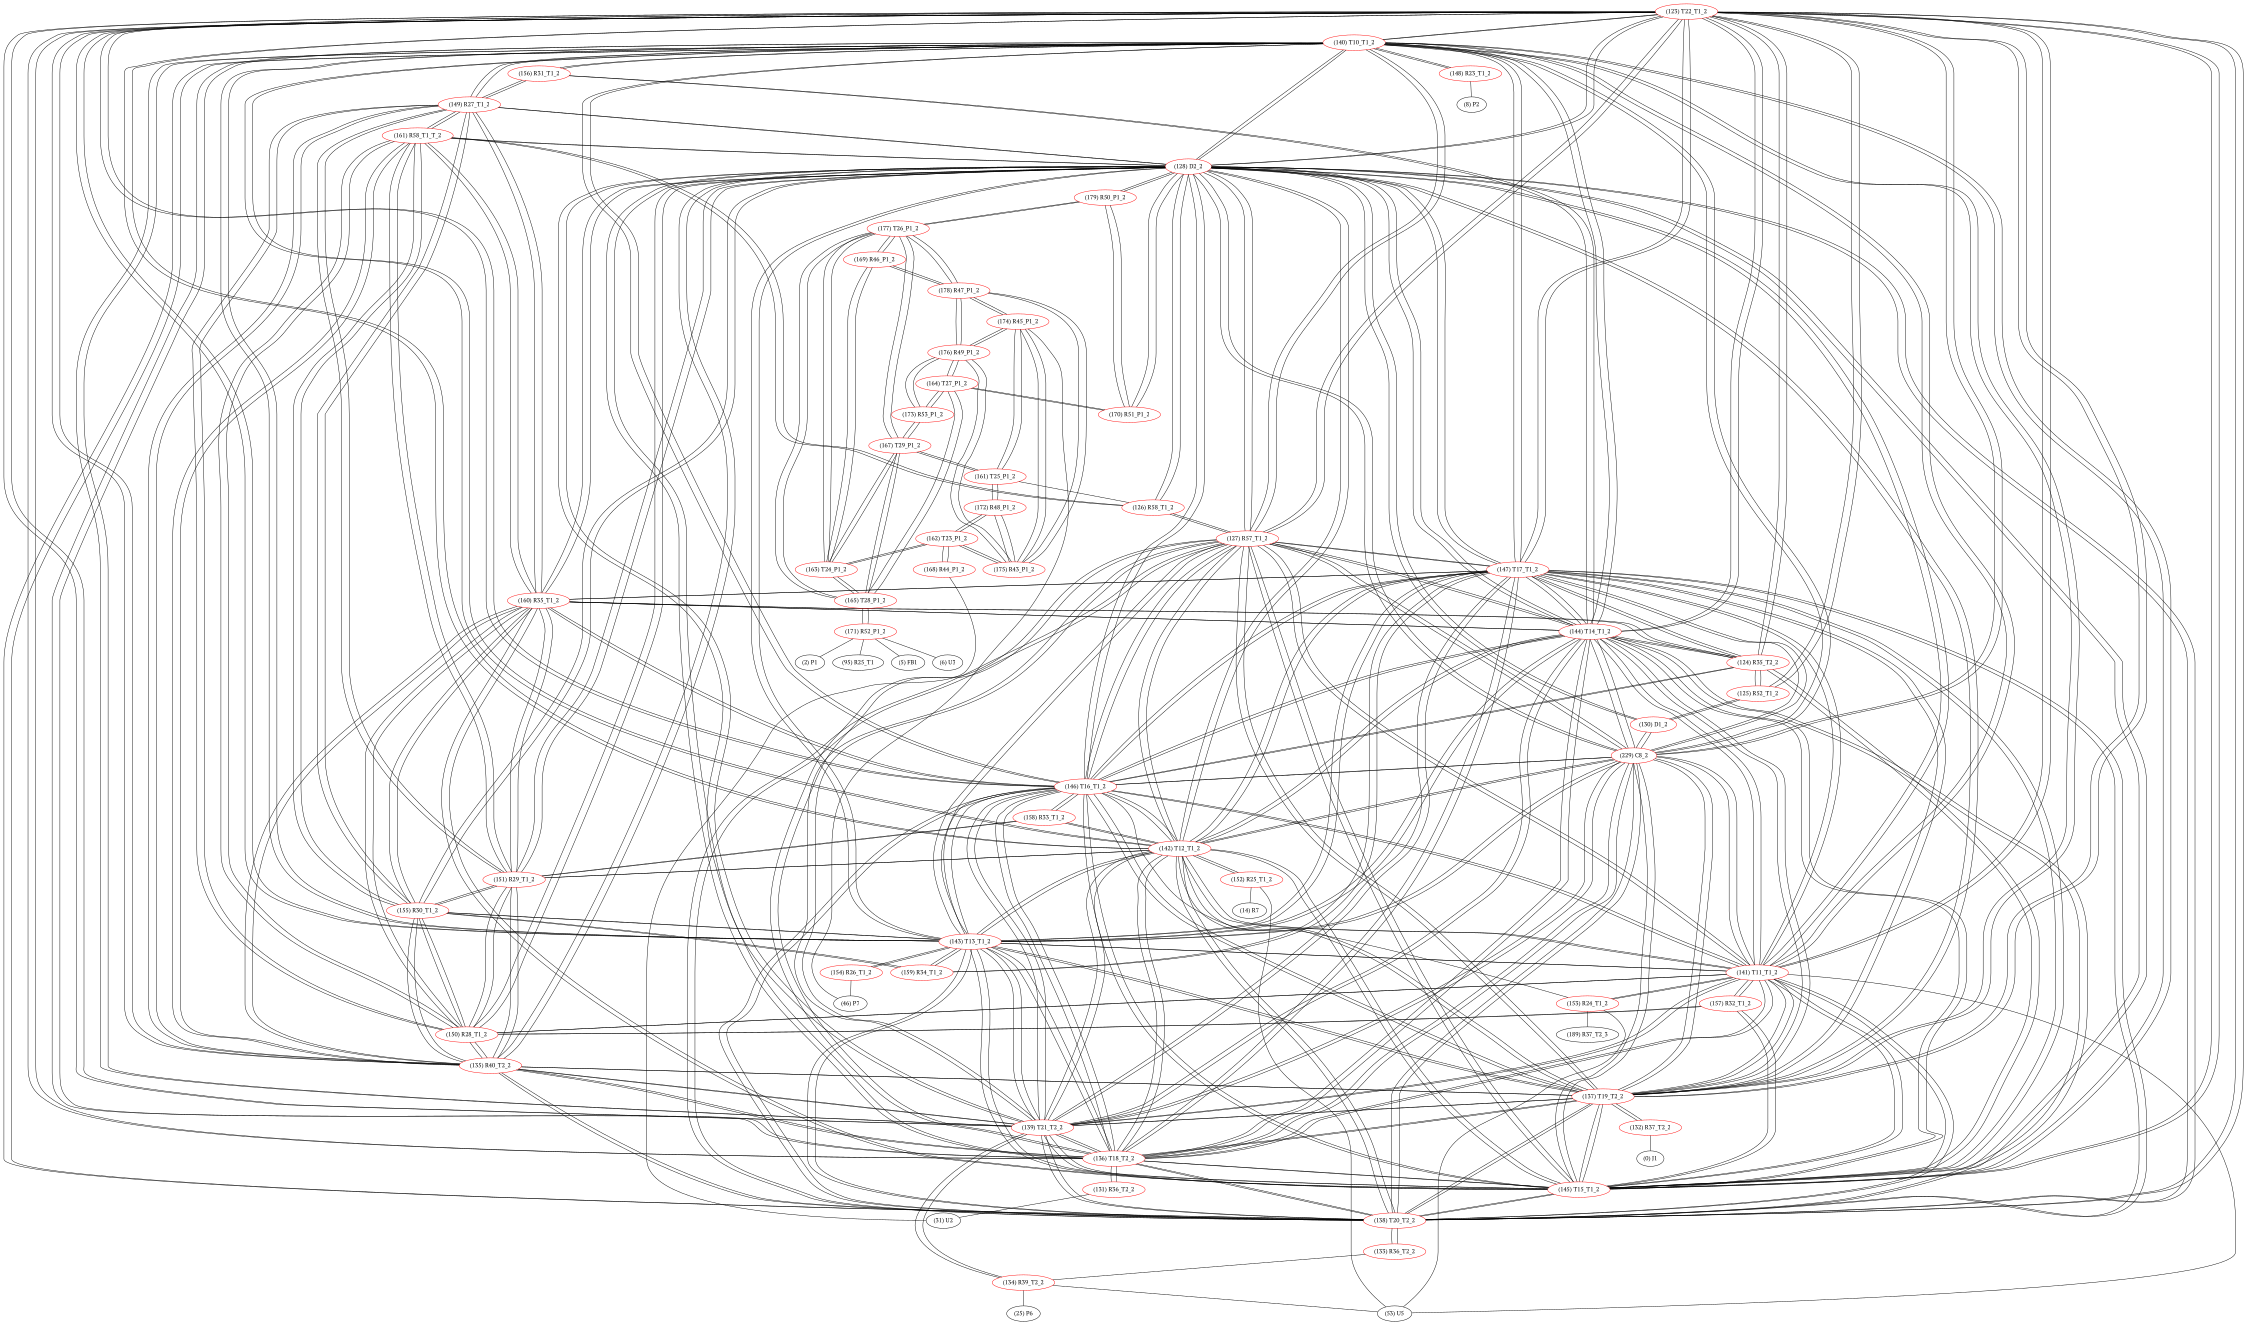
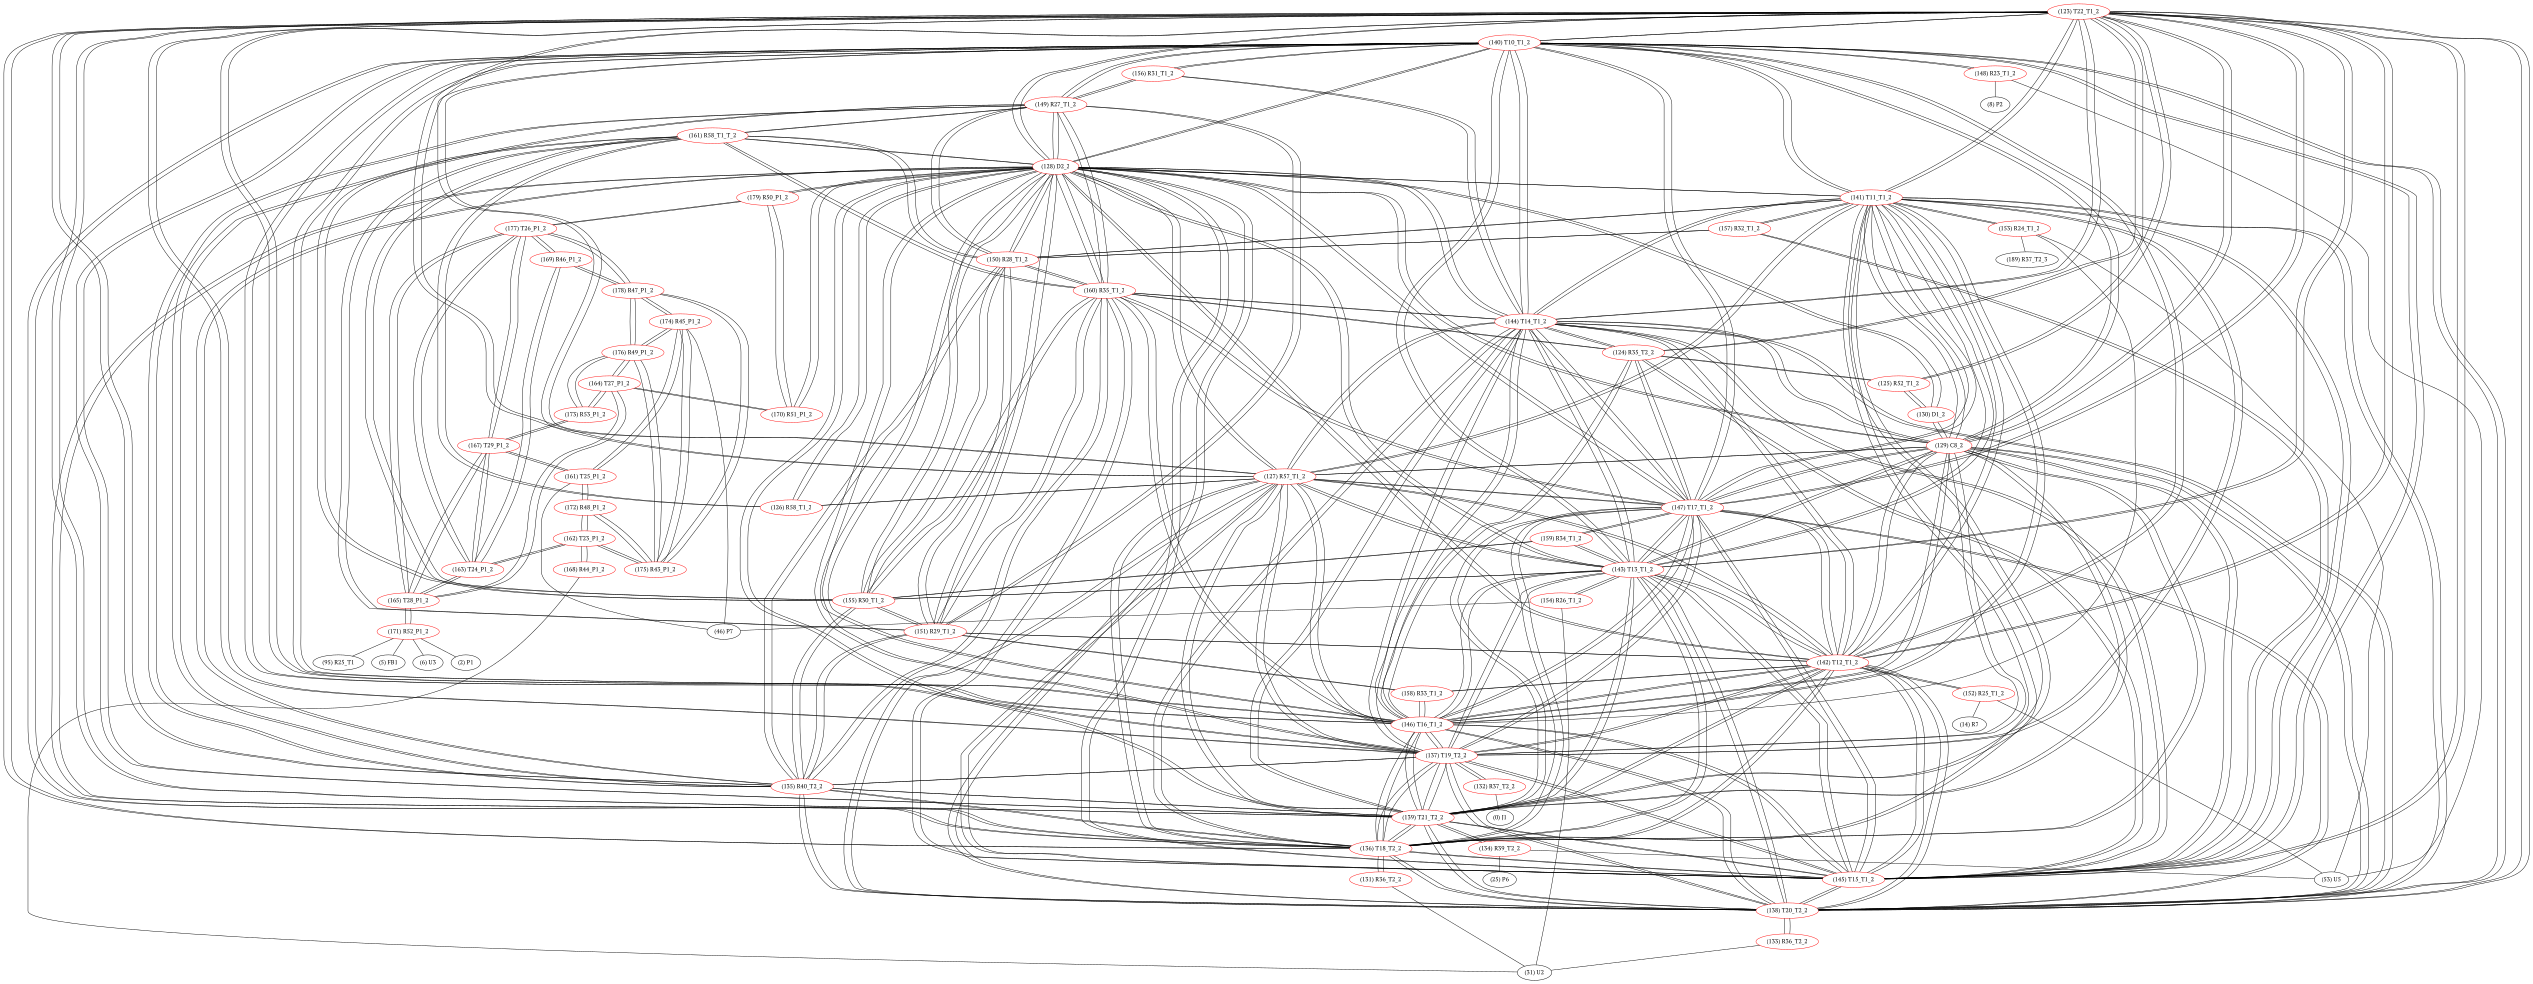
(1074, 492) -> (577, 601)
(1634, 756) -> (1949, 446)
none -> (1567, 779)
(1209, 1267) -> (1655, 958)
(2119, 1280) -> (2441, 391)
